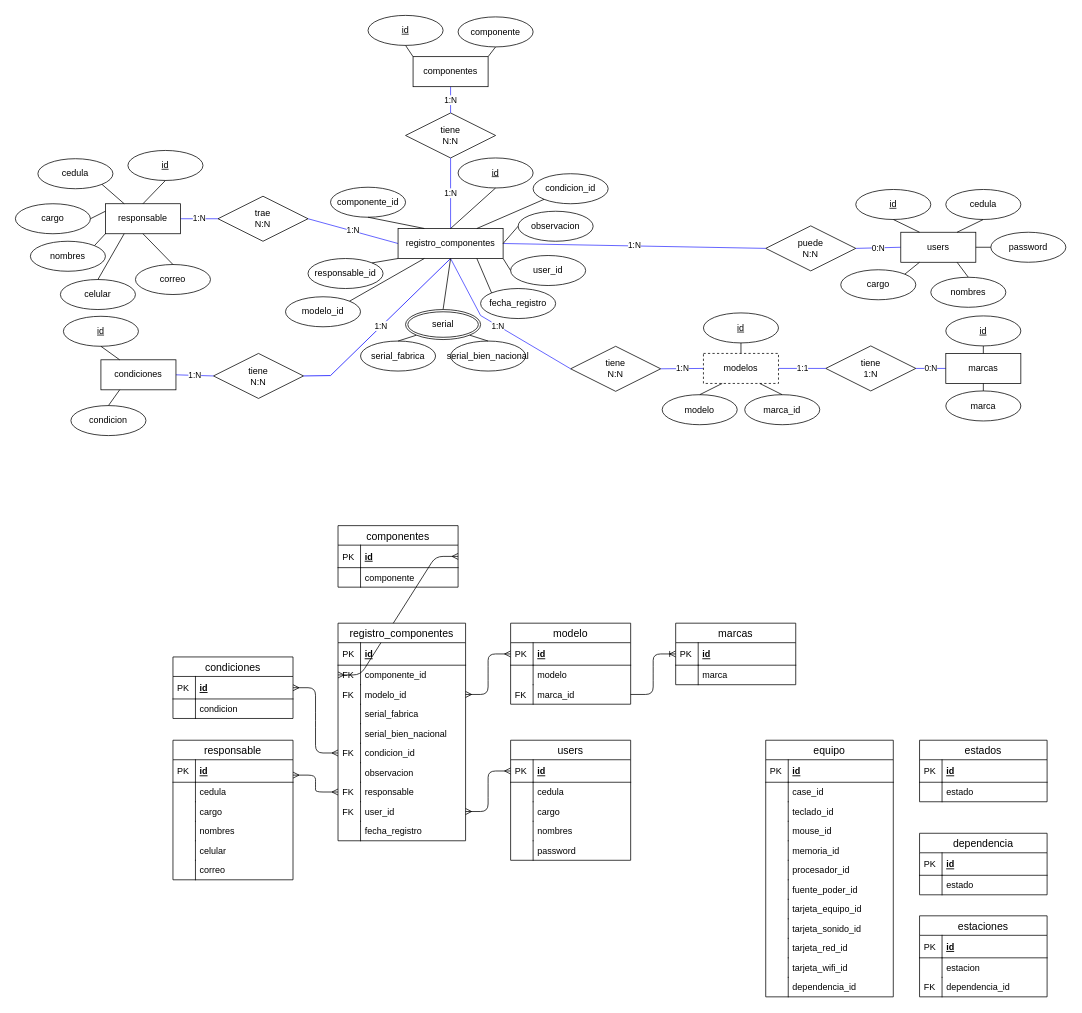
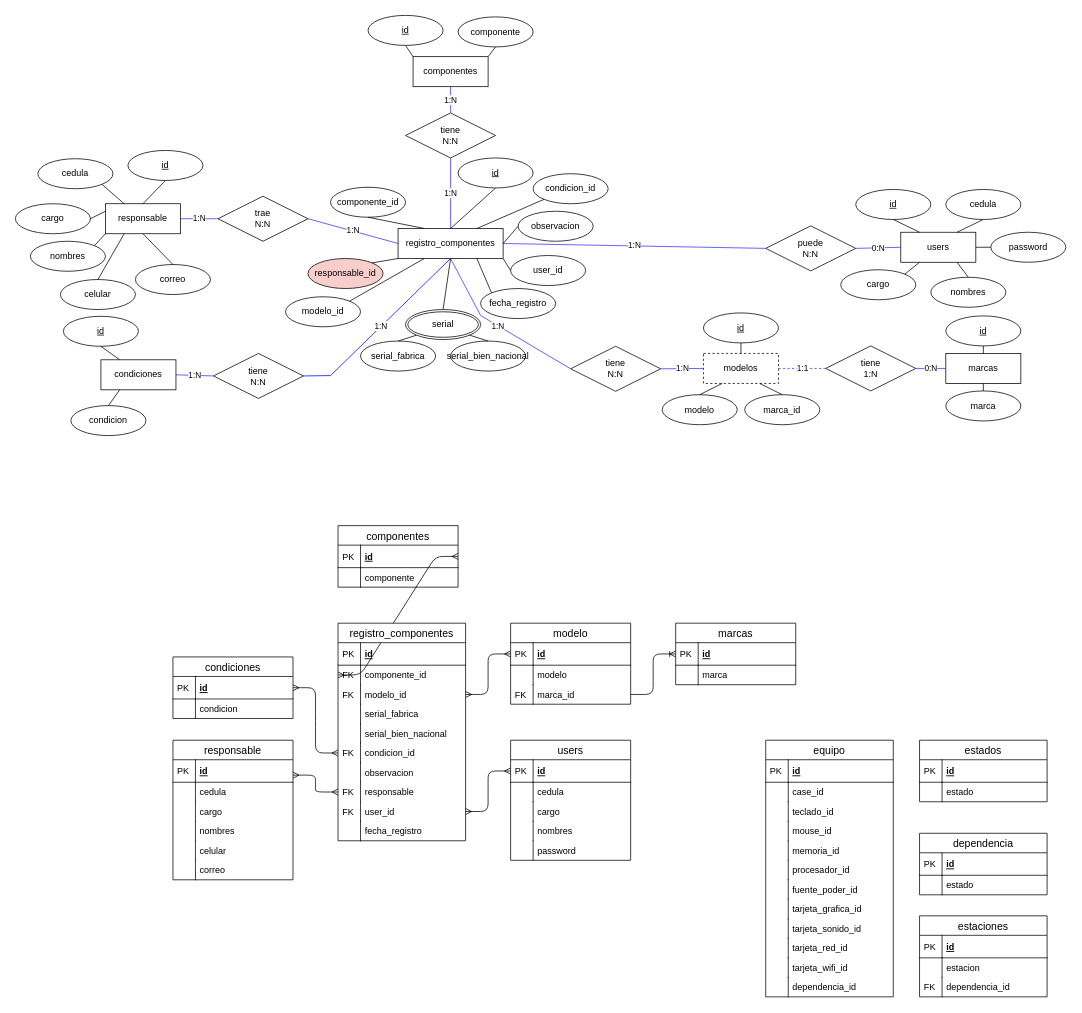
(345, 273) -> (345, 273)
(788, 368) -> (788, 368)
(833, 909) -> (835, 909)
